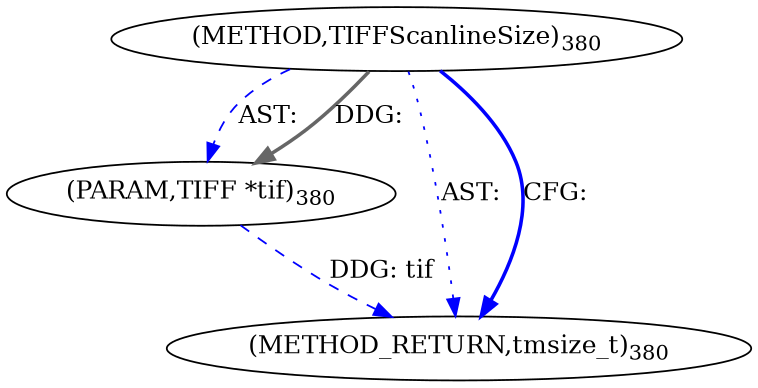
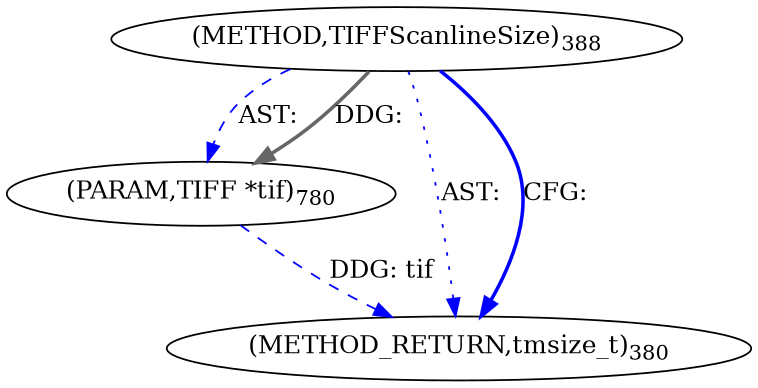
(582, 36) -> (582, 36)
(316, 191) -> (316, 191)
